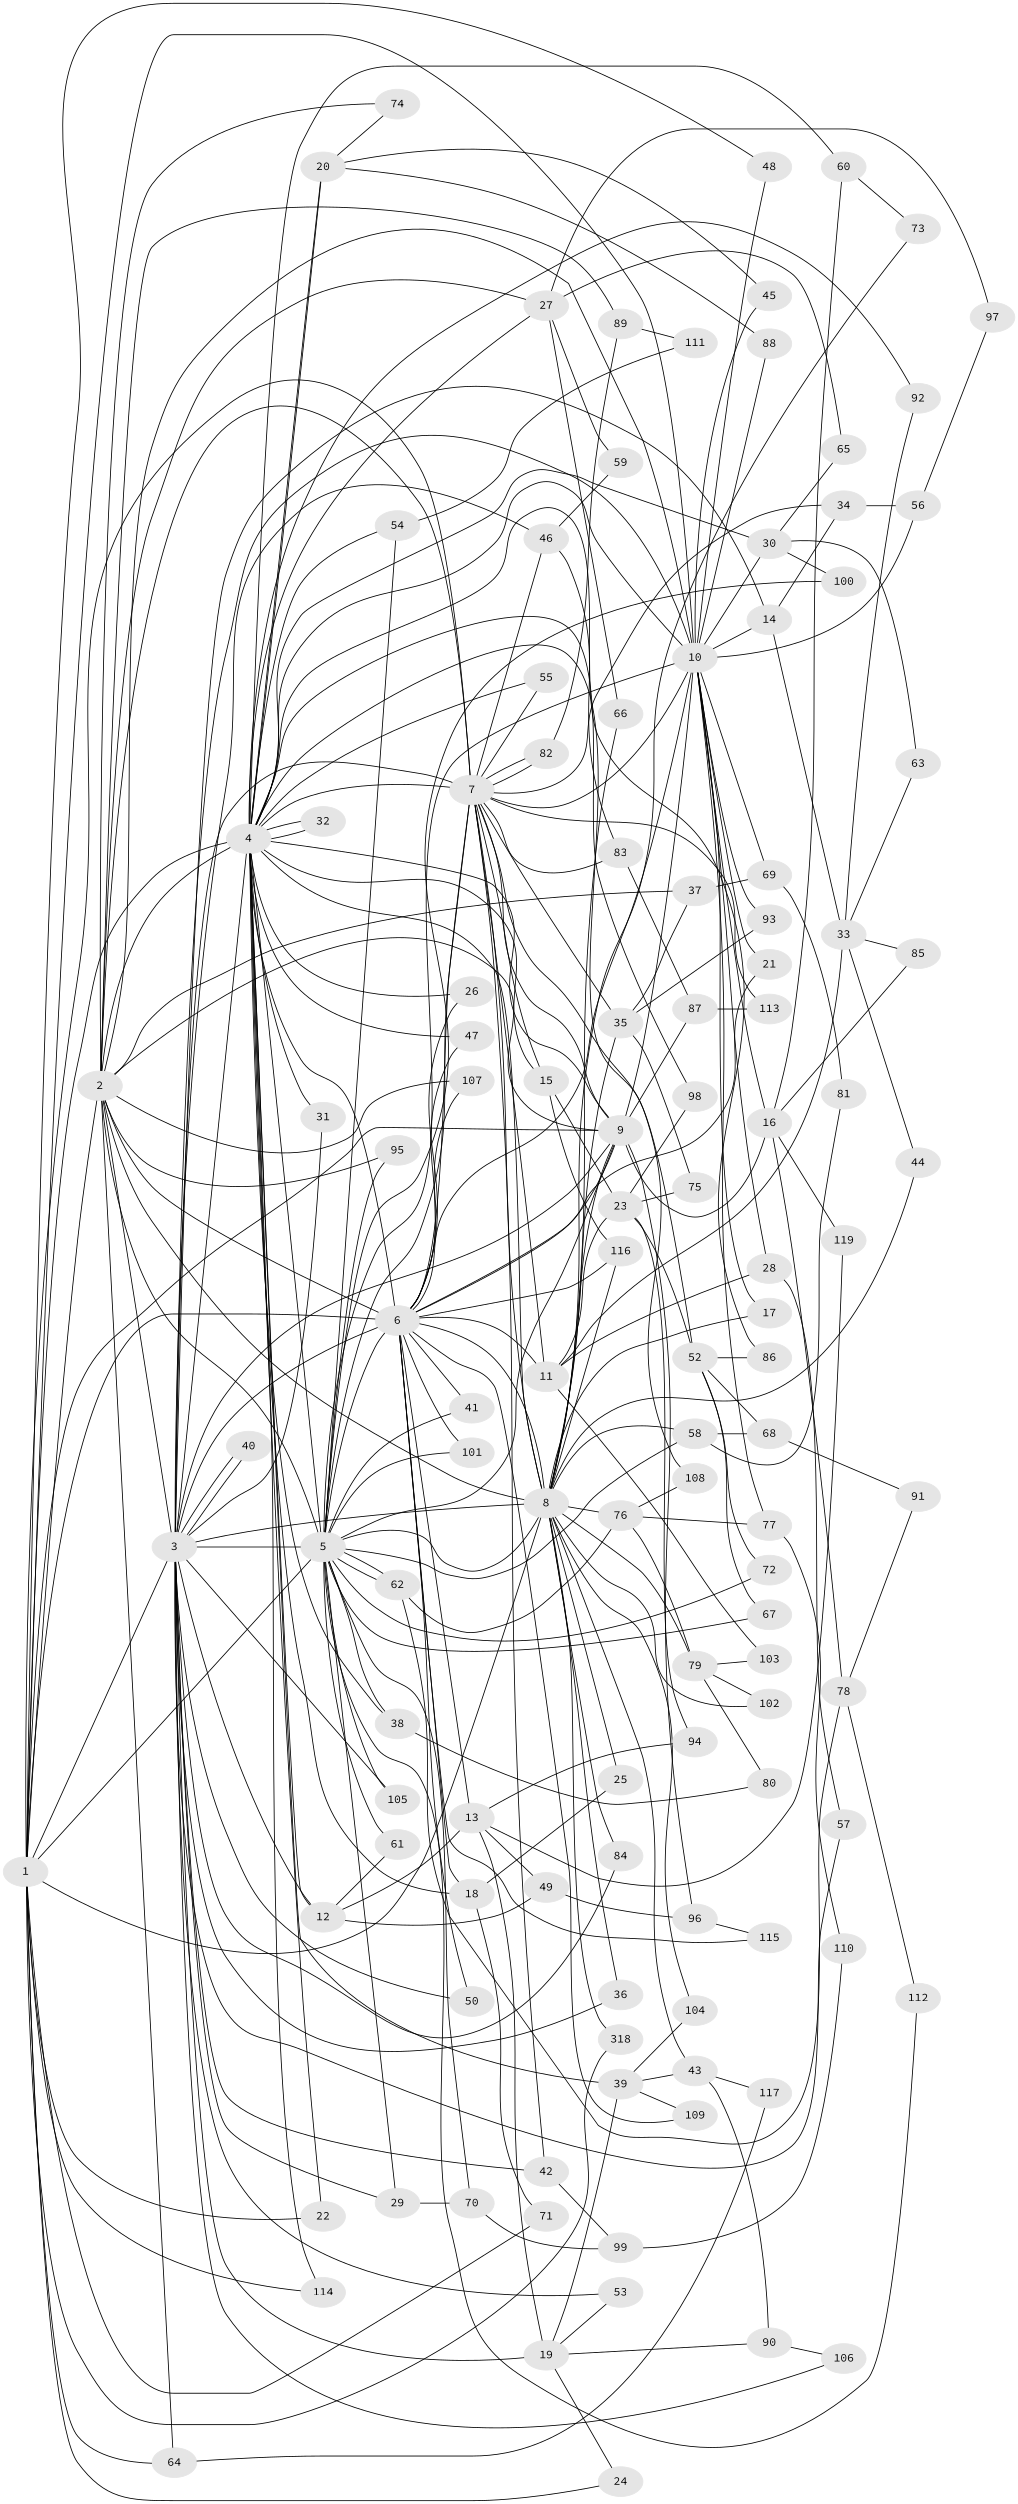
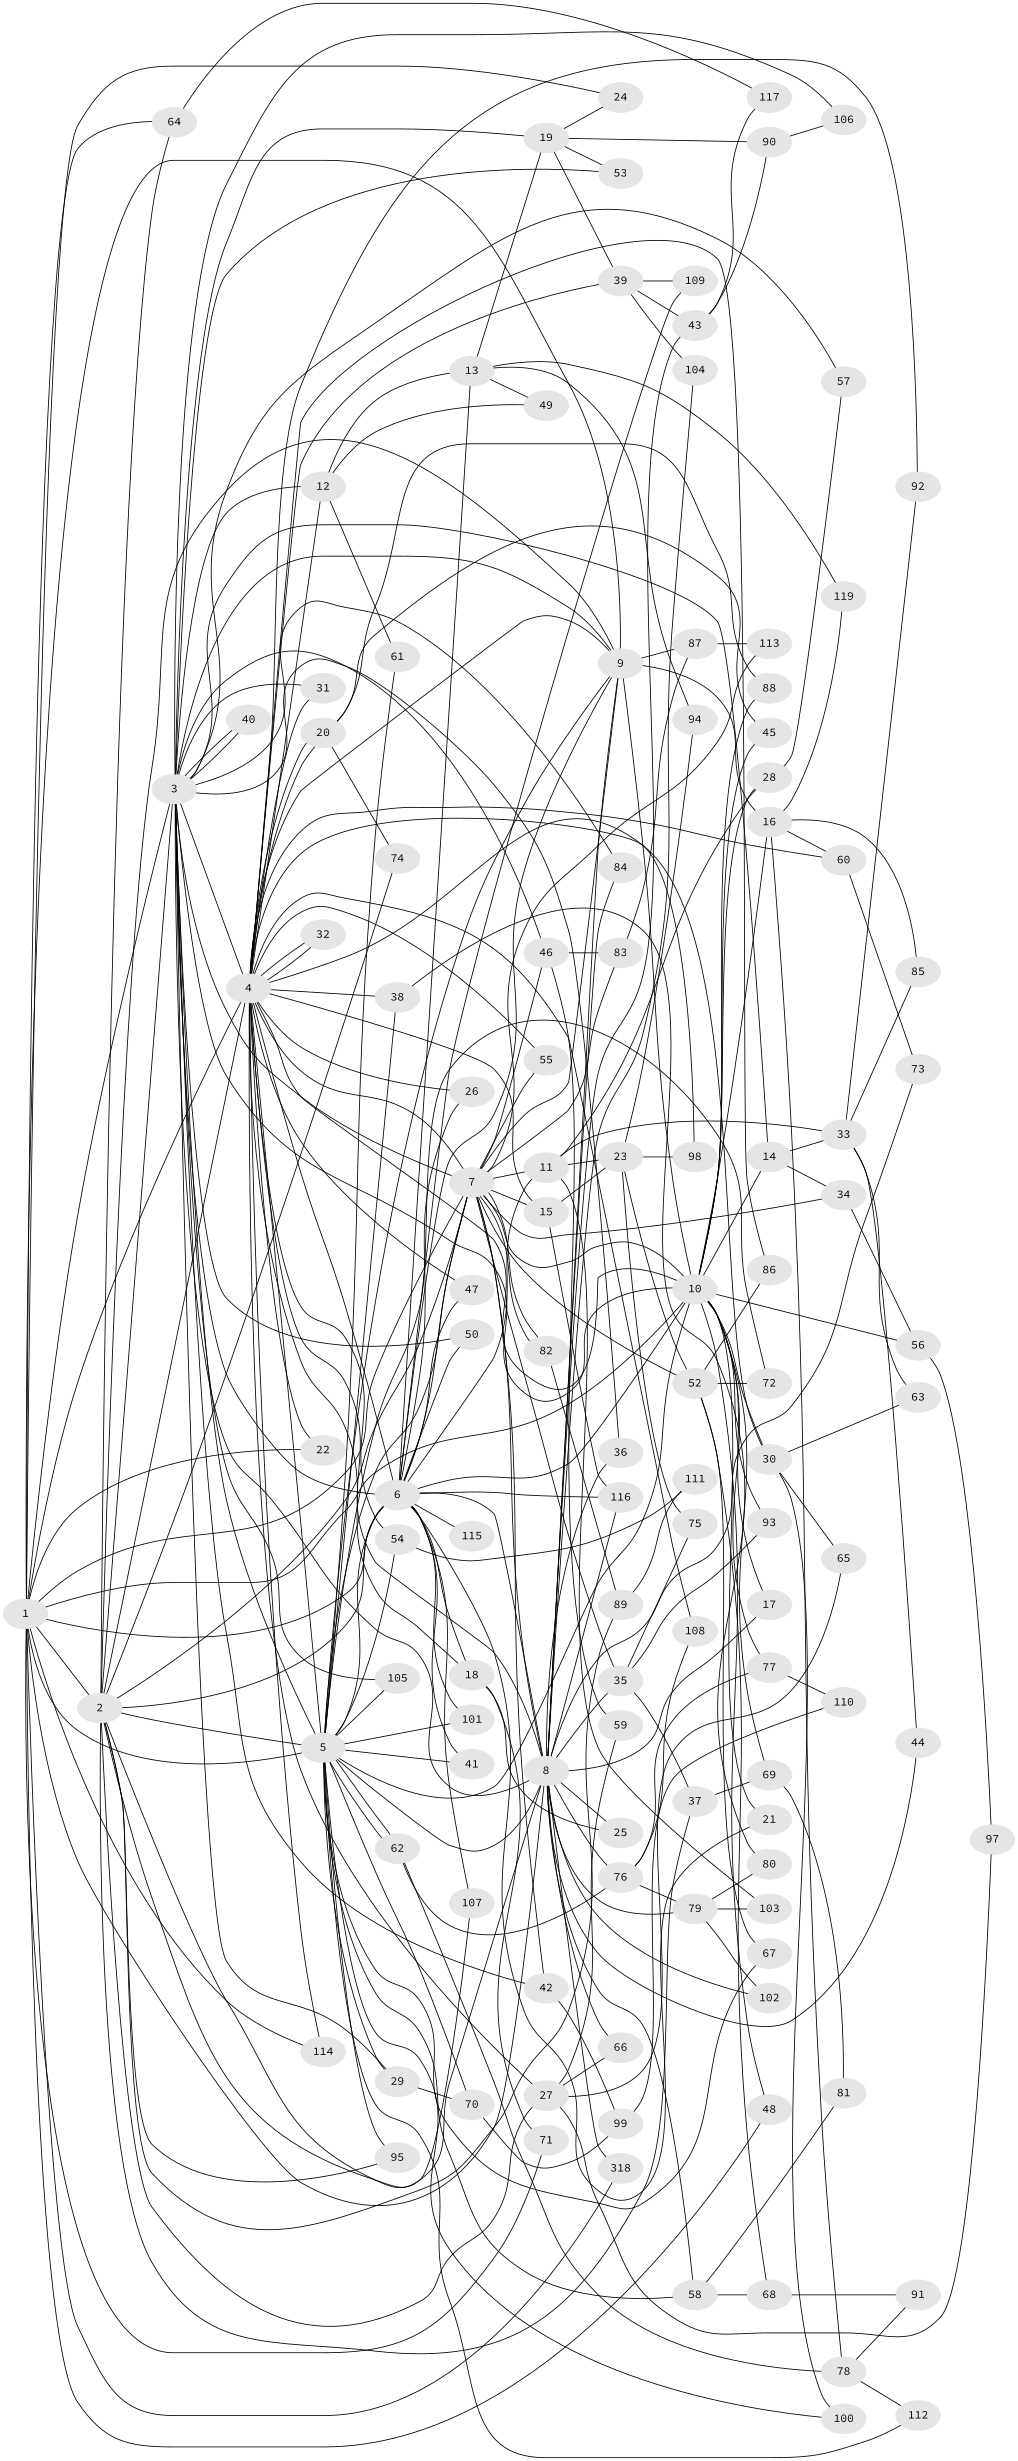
(223, 328) -> none
(695, 1919) -> none
